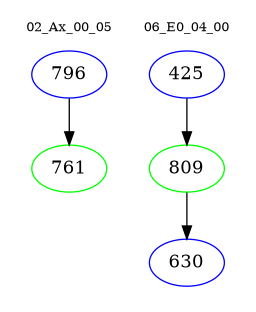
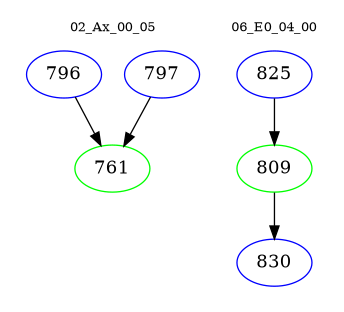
none -> (162, 74)
(187, 74) -> (274, 74)
(187, 263) -> (274, 263)
